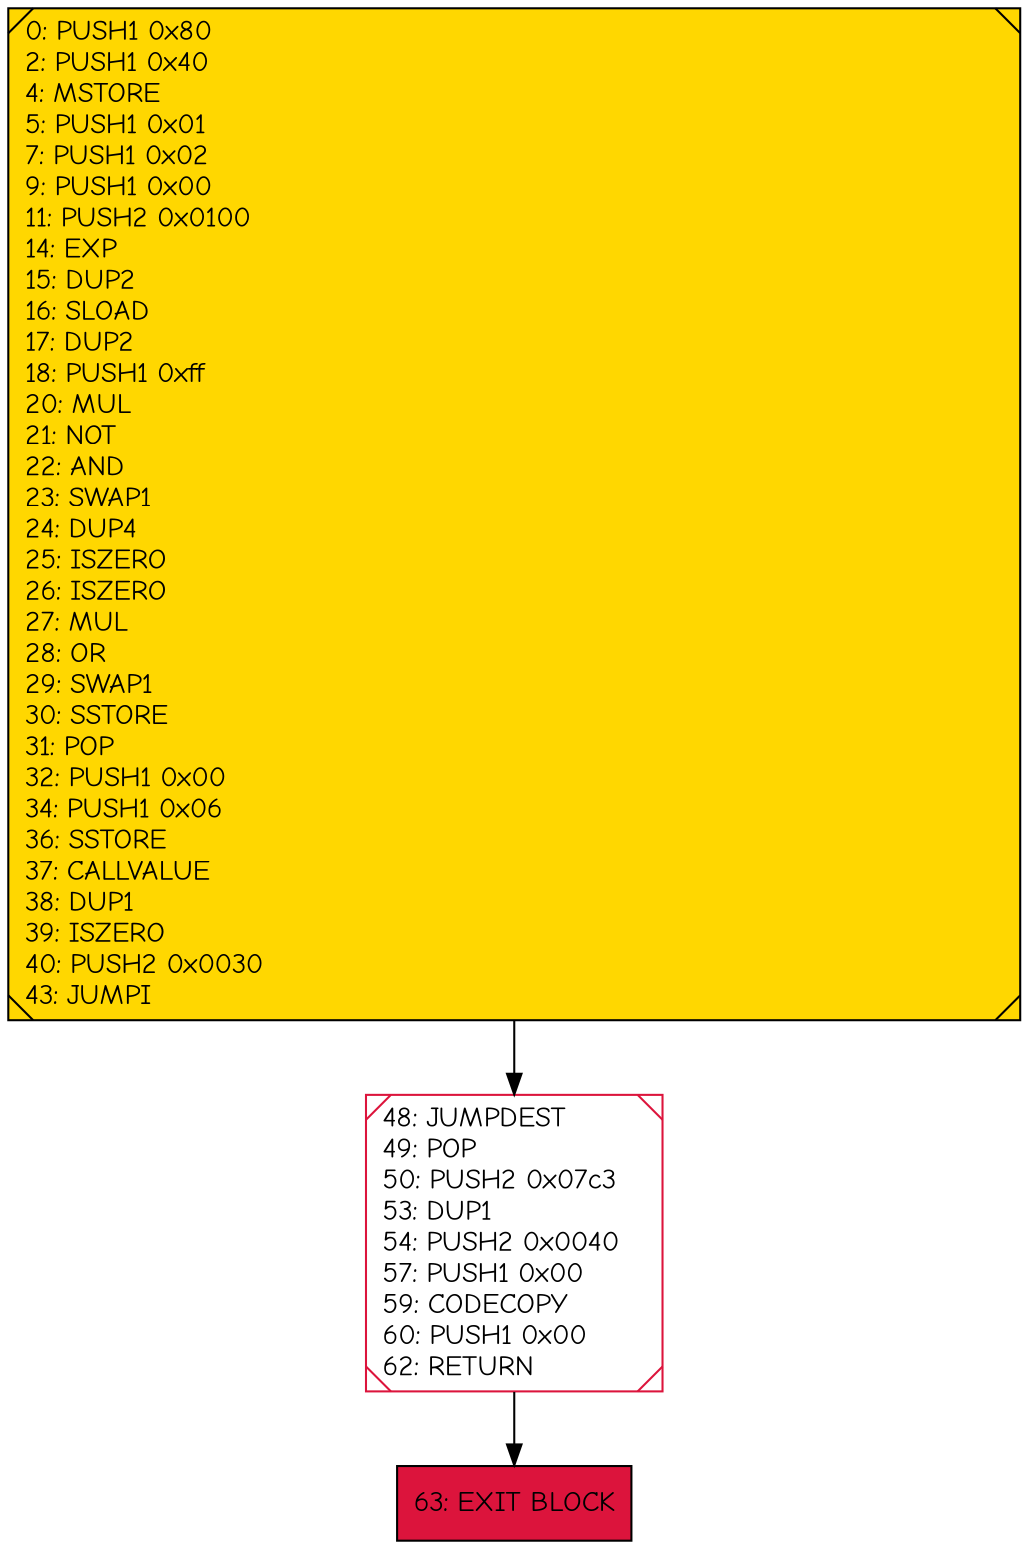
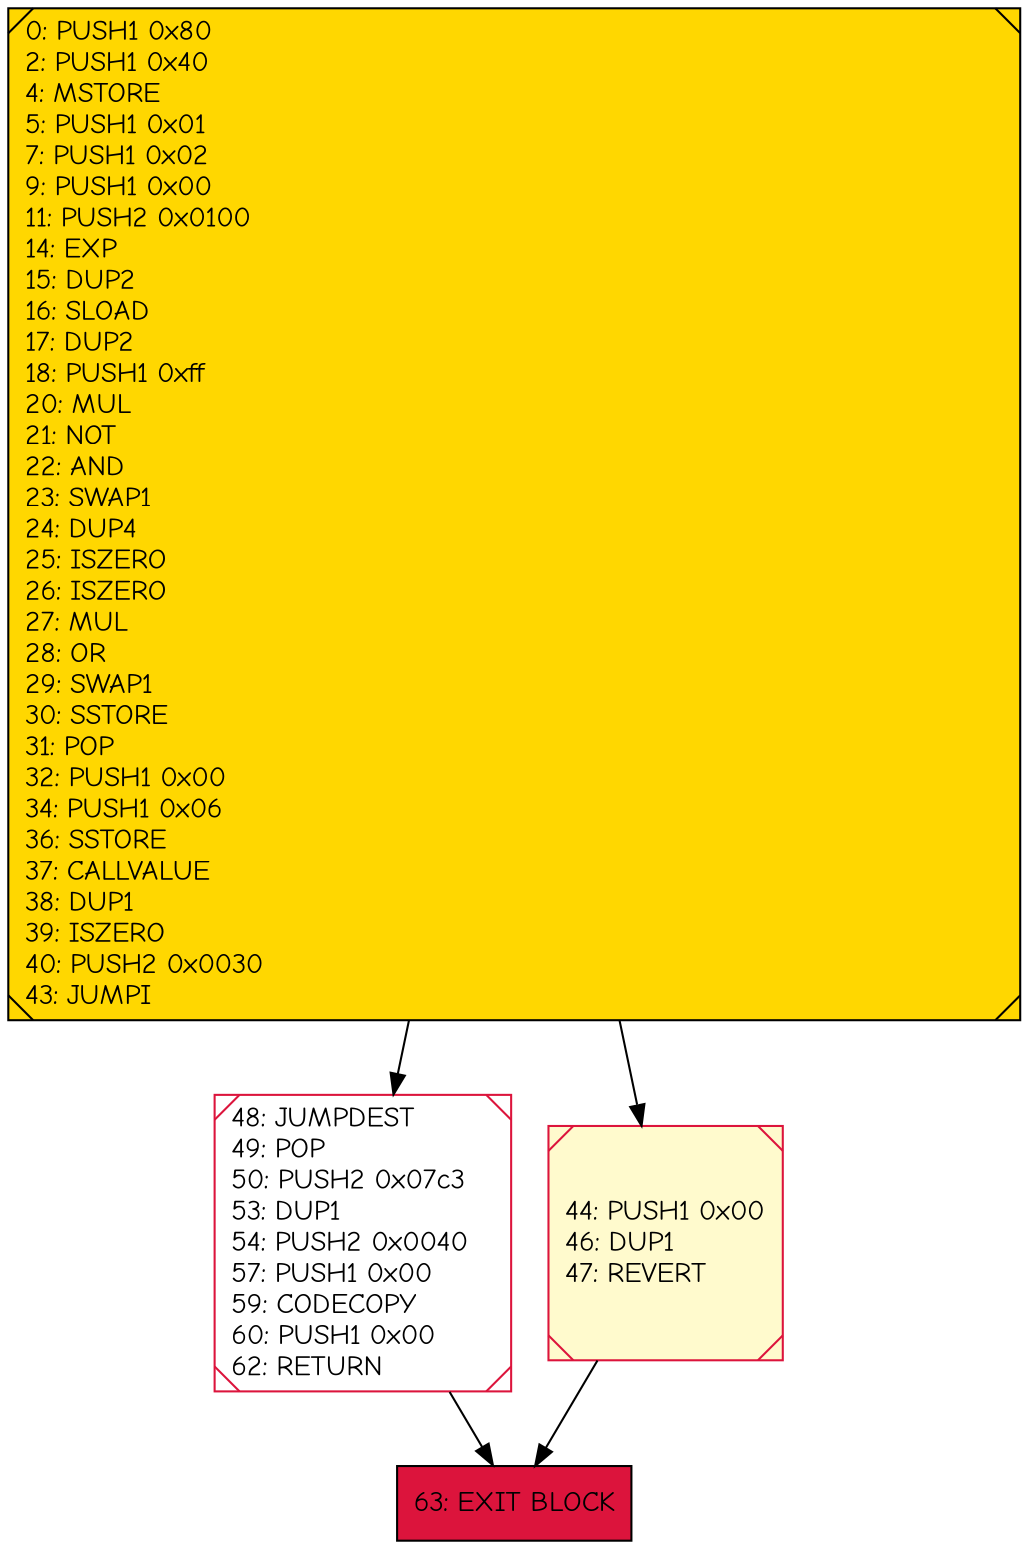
none -> (666, 1243)
